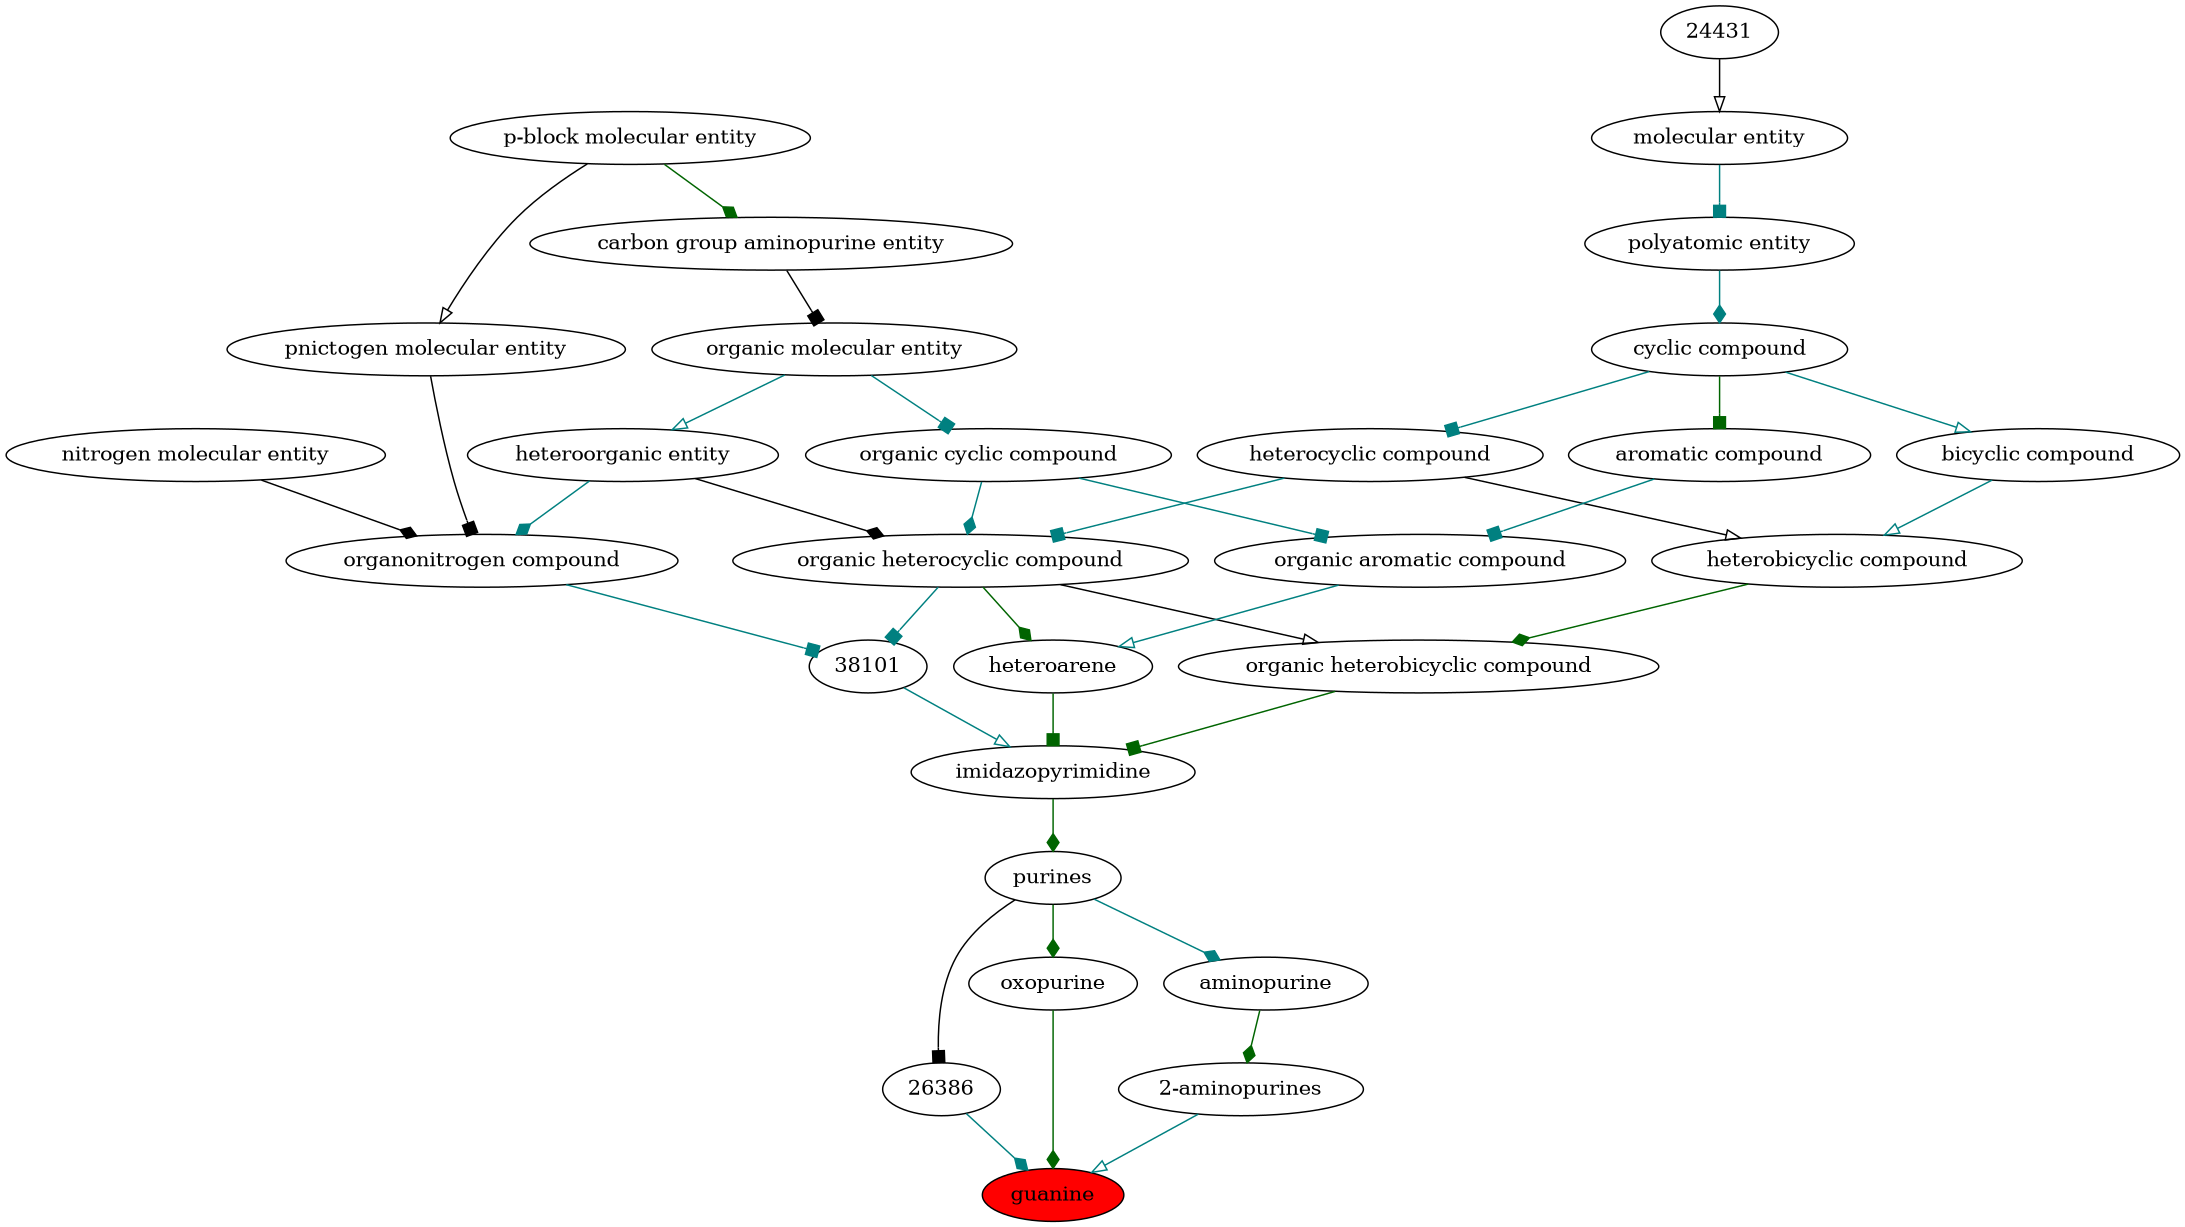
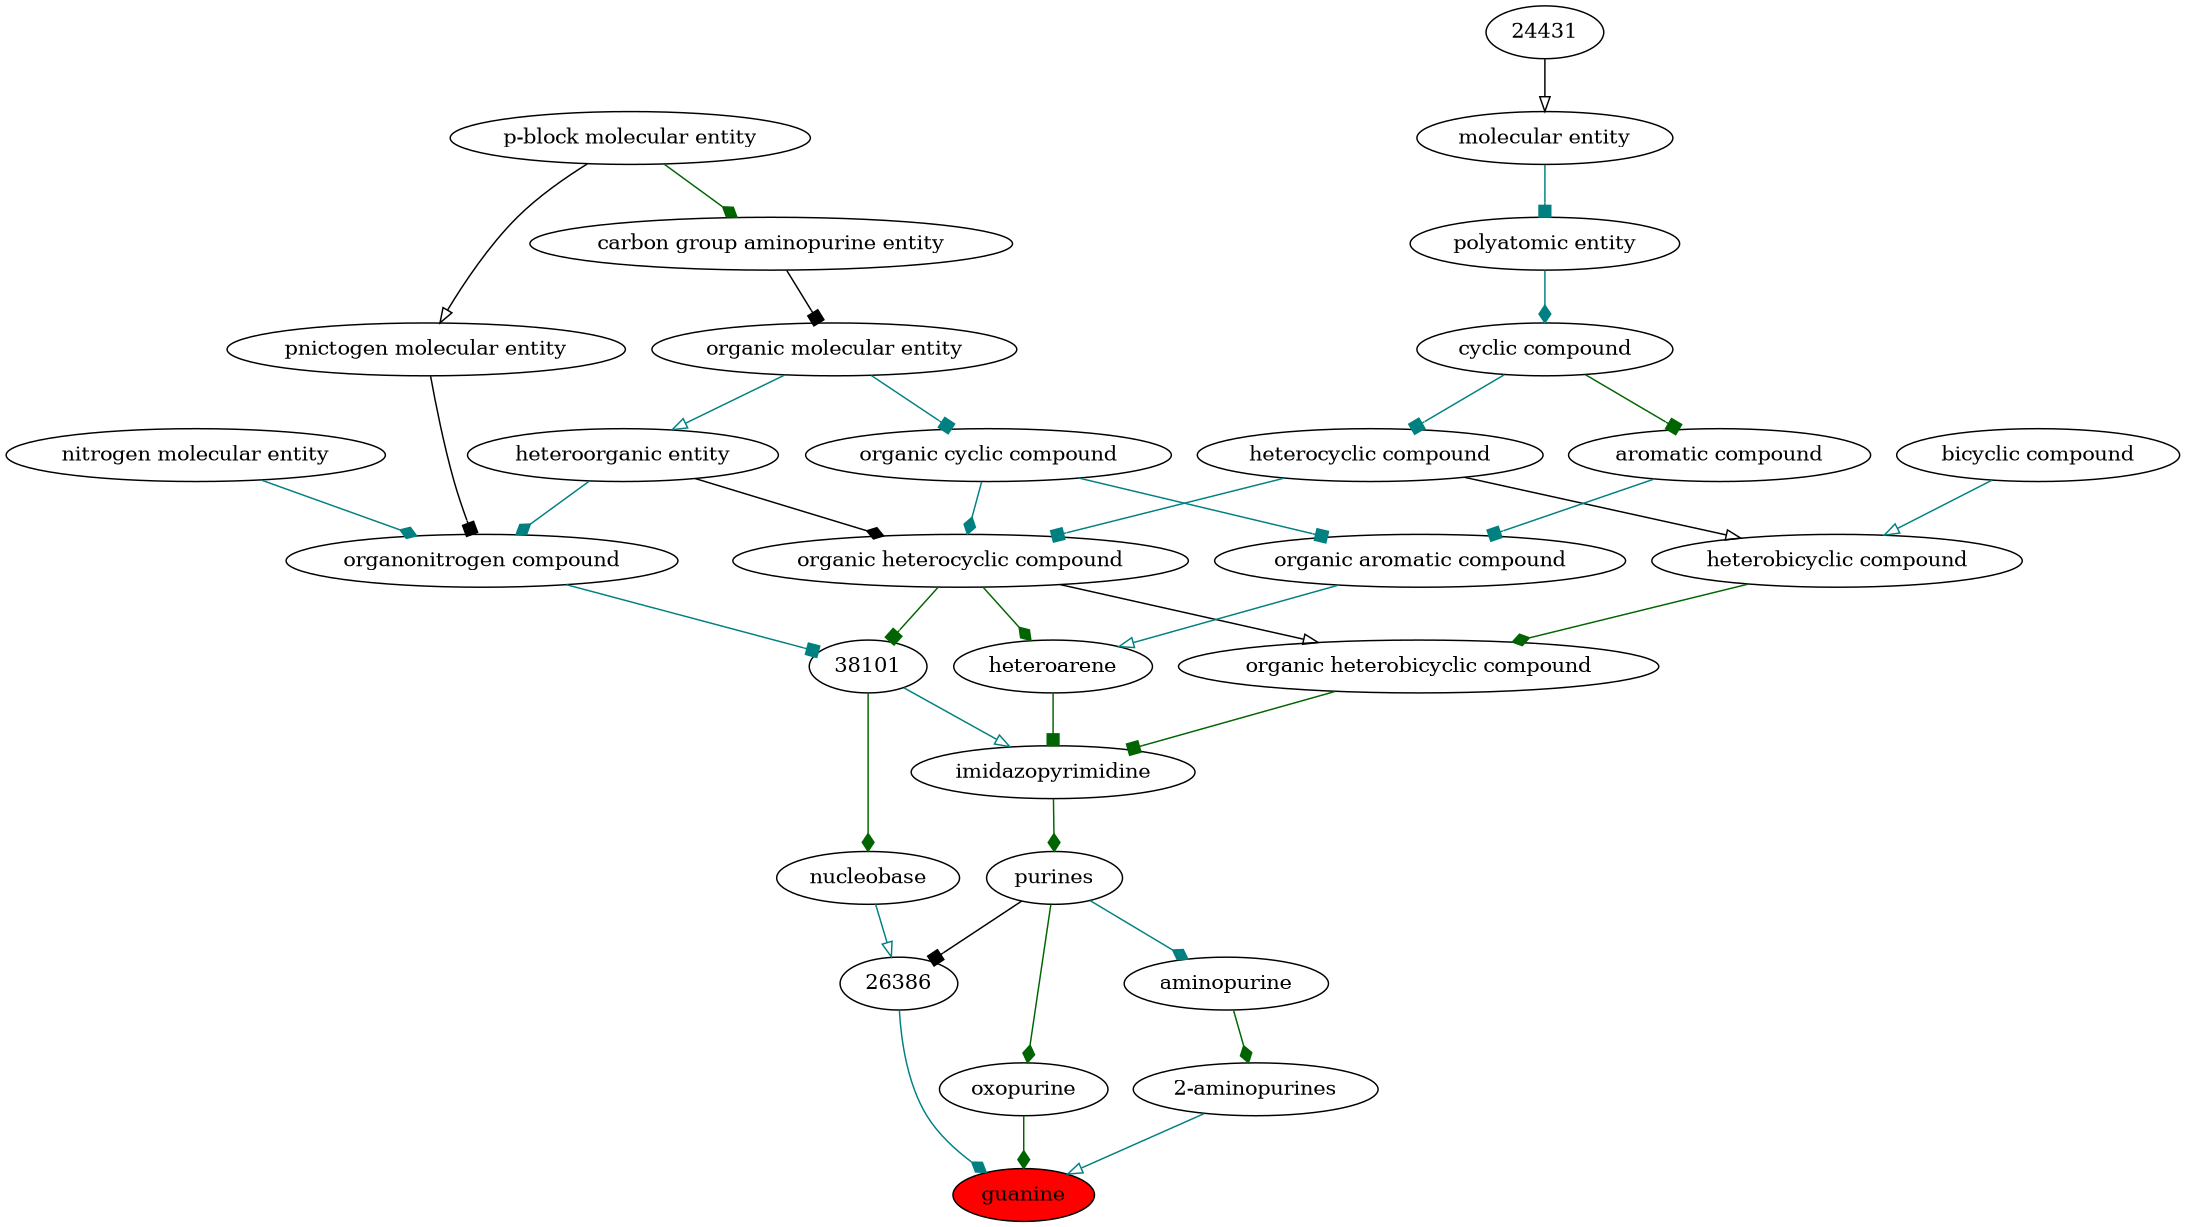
(1871, 400) -> none
(331, 505) -> (331, 505)
(919, 608) -> (919, 608)
none -> (868, 878)
